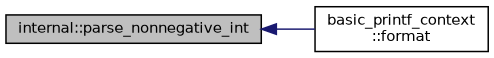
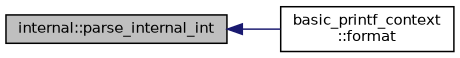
(134, 29) -> (116, 29)
